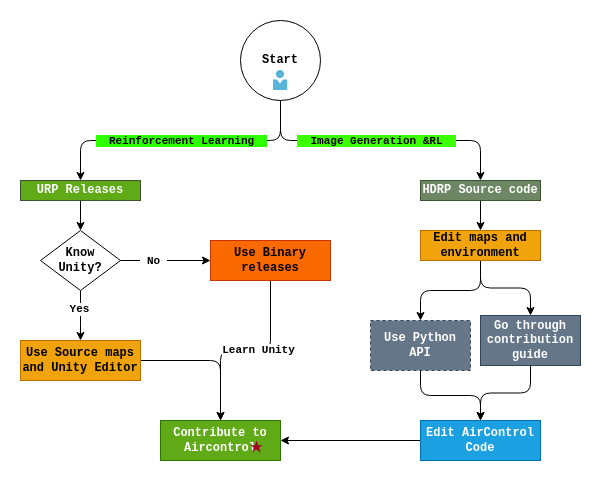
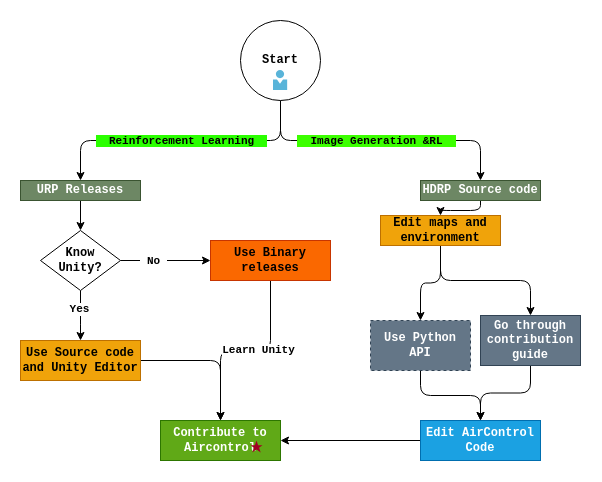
(81, 191) -> (81, 191)
(481, 246) -> (441, 231)
(81, 361) -> (81, 361)
